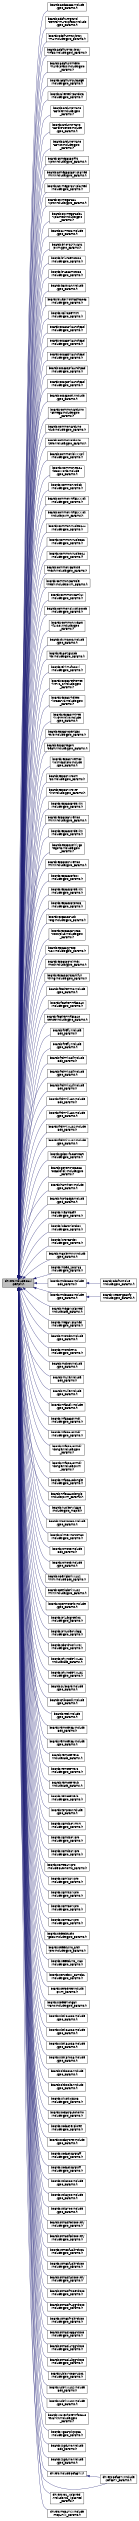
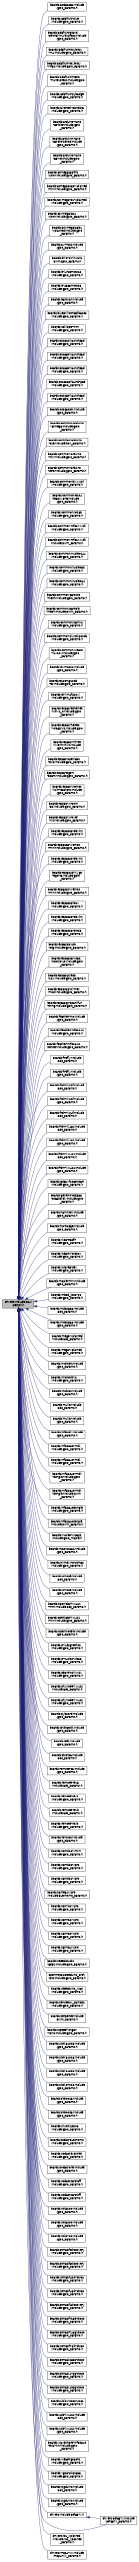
(67, 429) -> (67, 442)
none -> (67, 456)
(95, 1283) -> (24, 659)
(95, 1297) -> (24, 1886)
(67, 1729) -> (67, 1757)
(67, 1949) -> (67, 1977)
